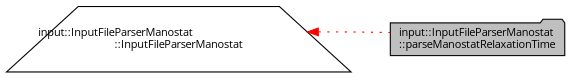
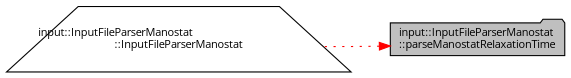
(354, 32) -> (351, 47)
